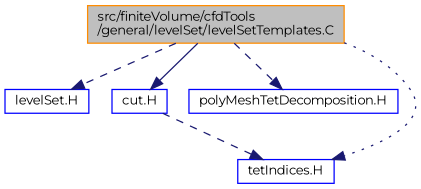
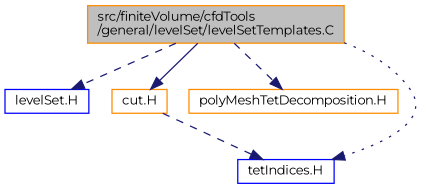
(140, 101) -> (140, 101)
(293, 101) -> (293, 101)
